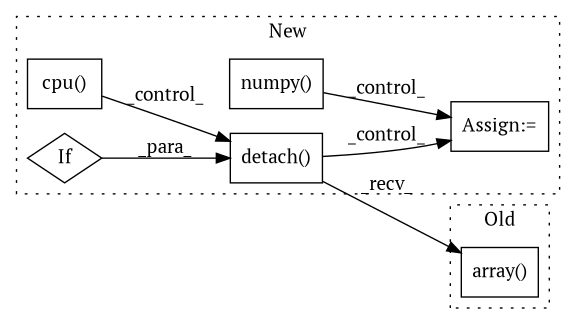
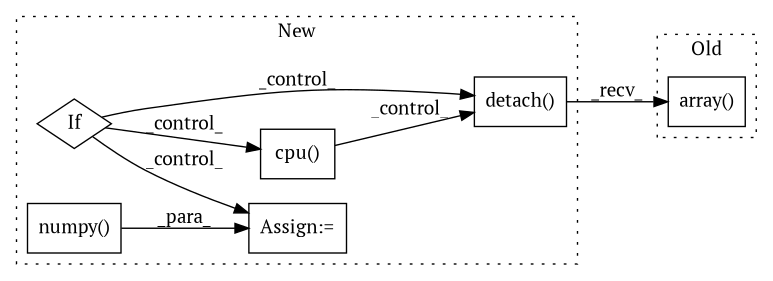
(387, 89) -> (185, 218)
none -> (176, 138)
(166, 148) -> (298, 80)
(380, 152) -> (161, 178)
